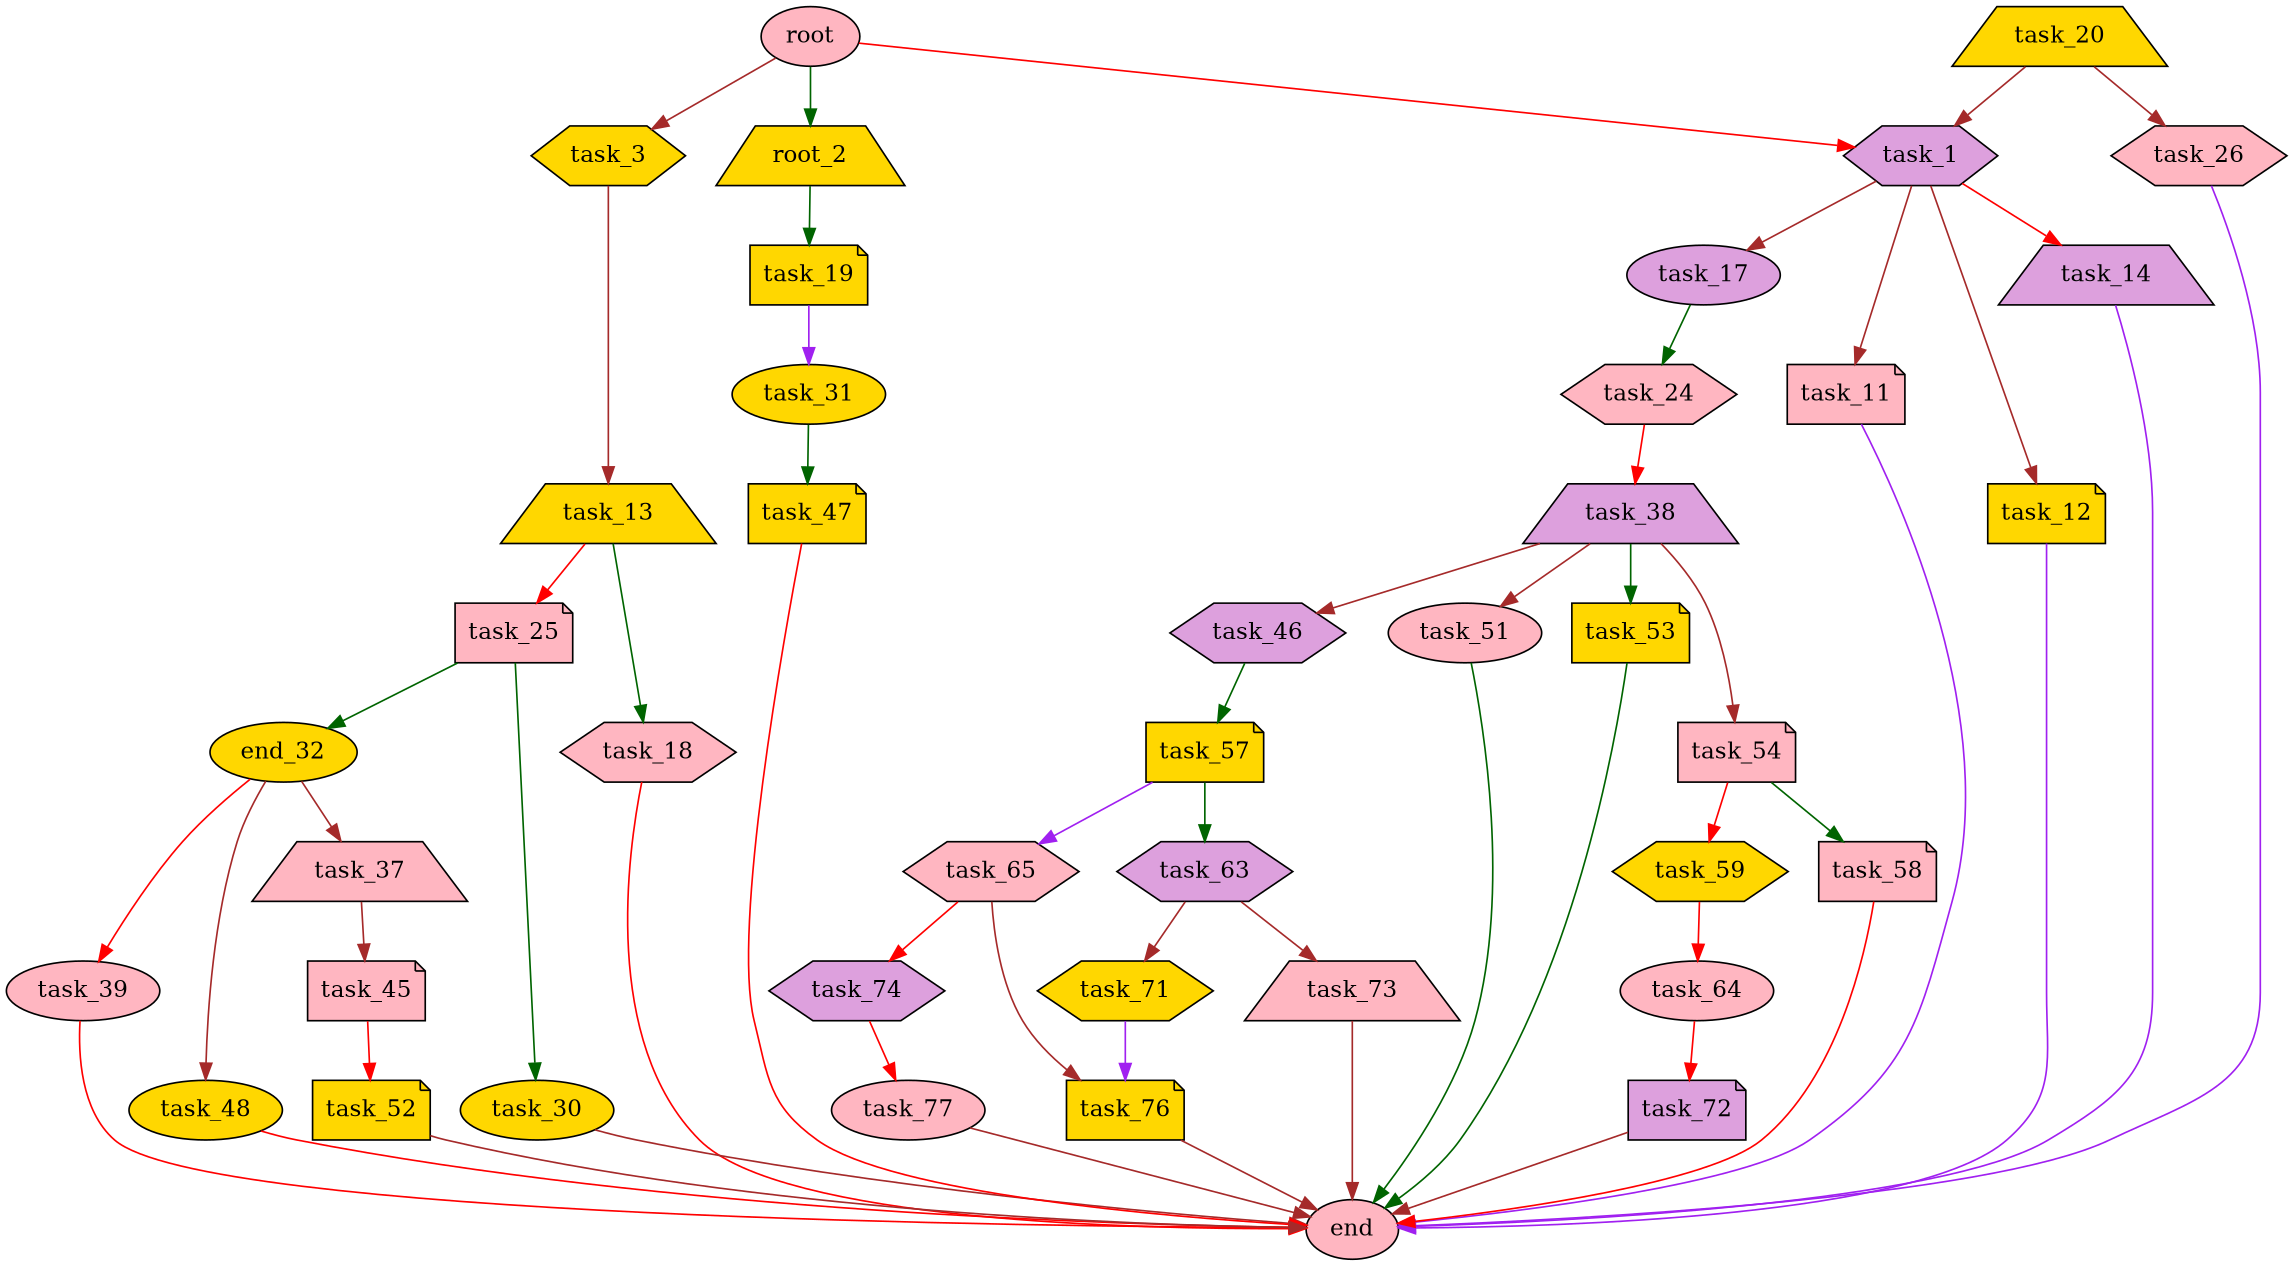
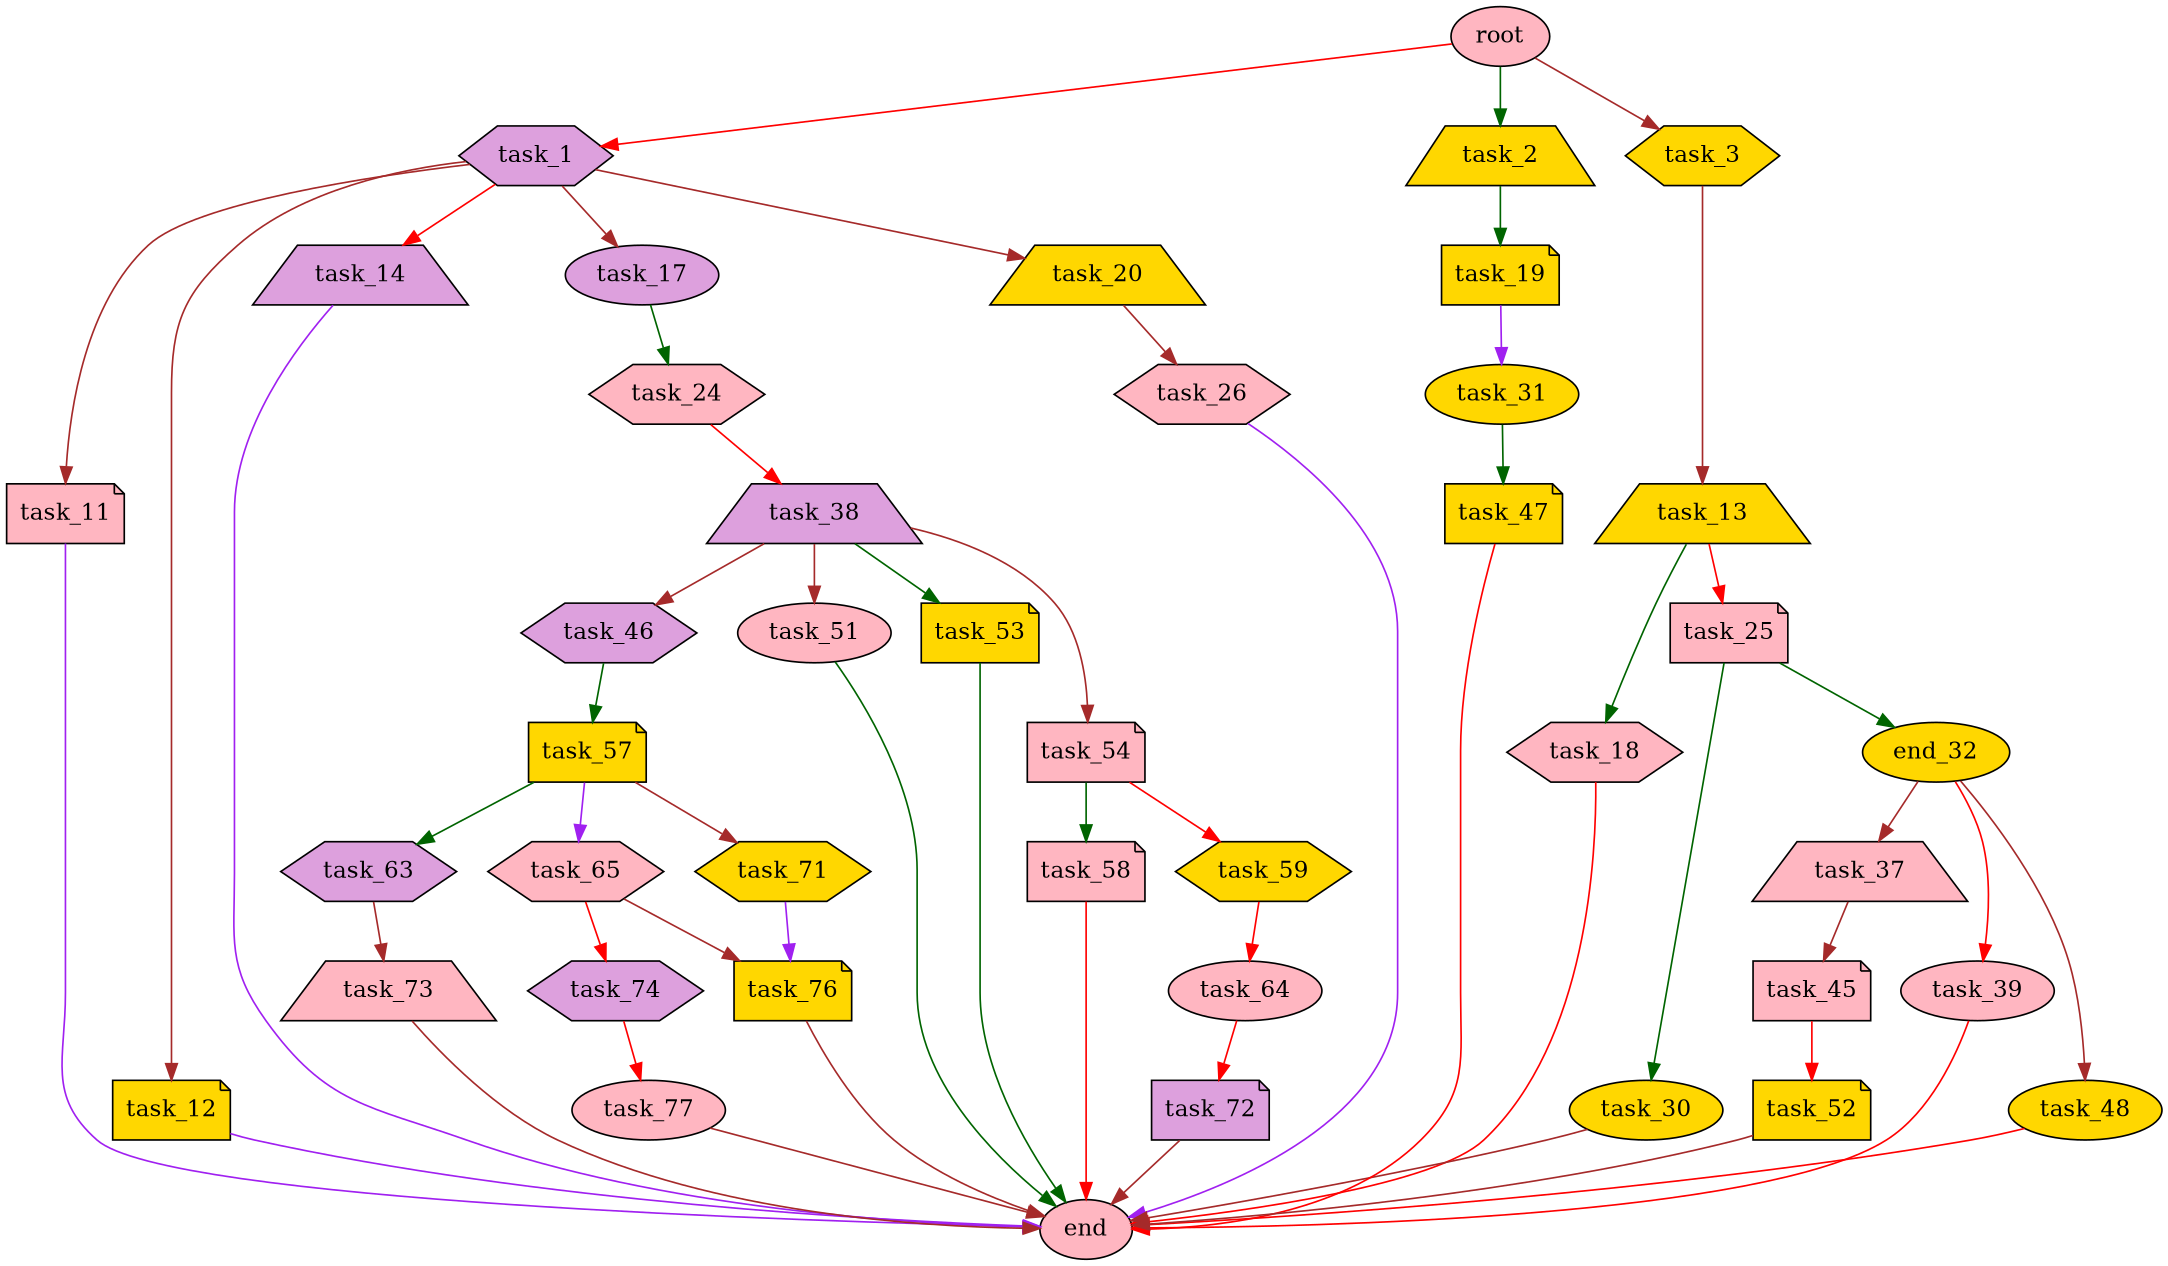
(1997, 91) -> (802, 212)
(810, 156) -> (1500, 156)
(1170, 924) -> (679, 808)
